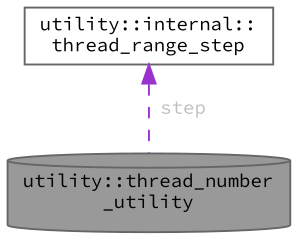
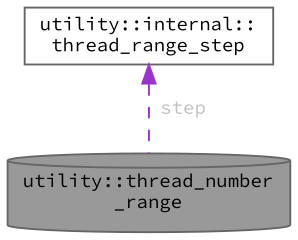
(149, 193) -> (149, 193)
